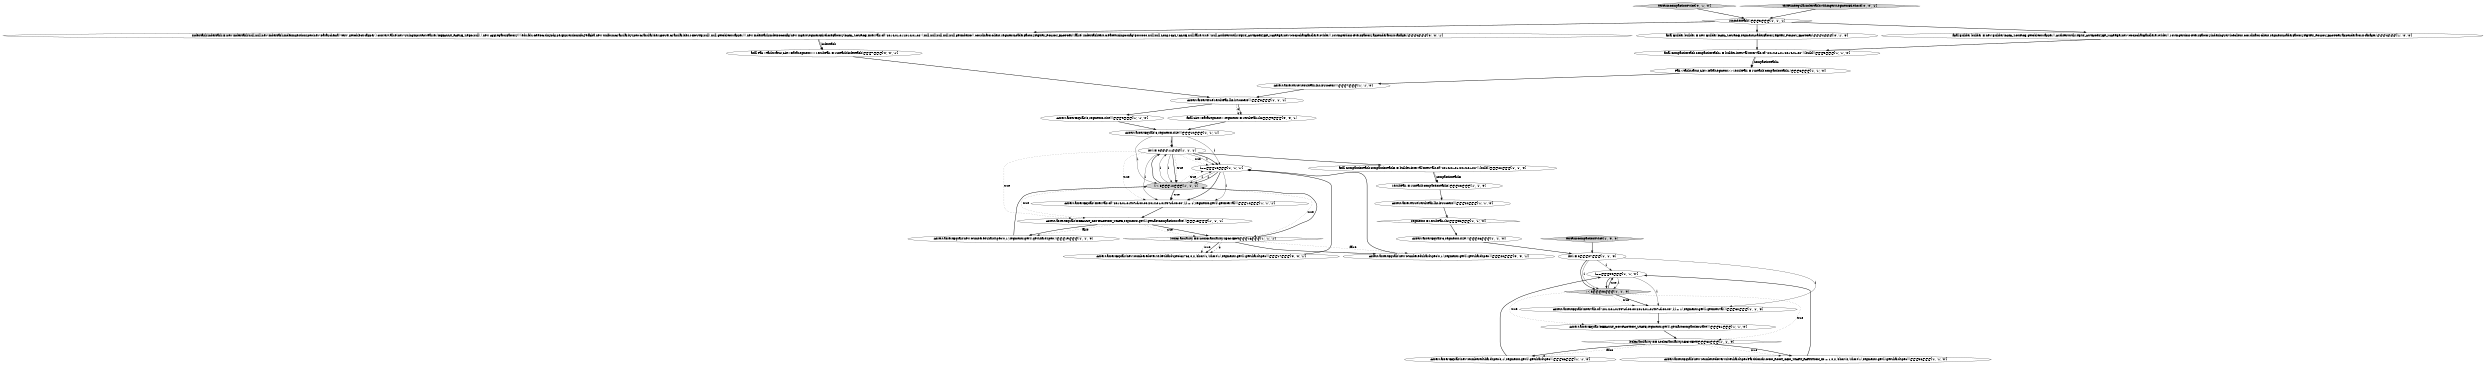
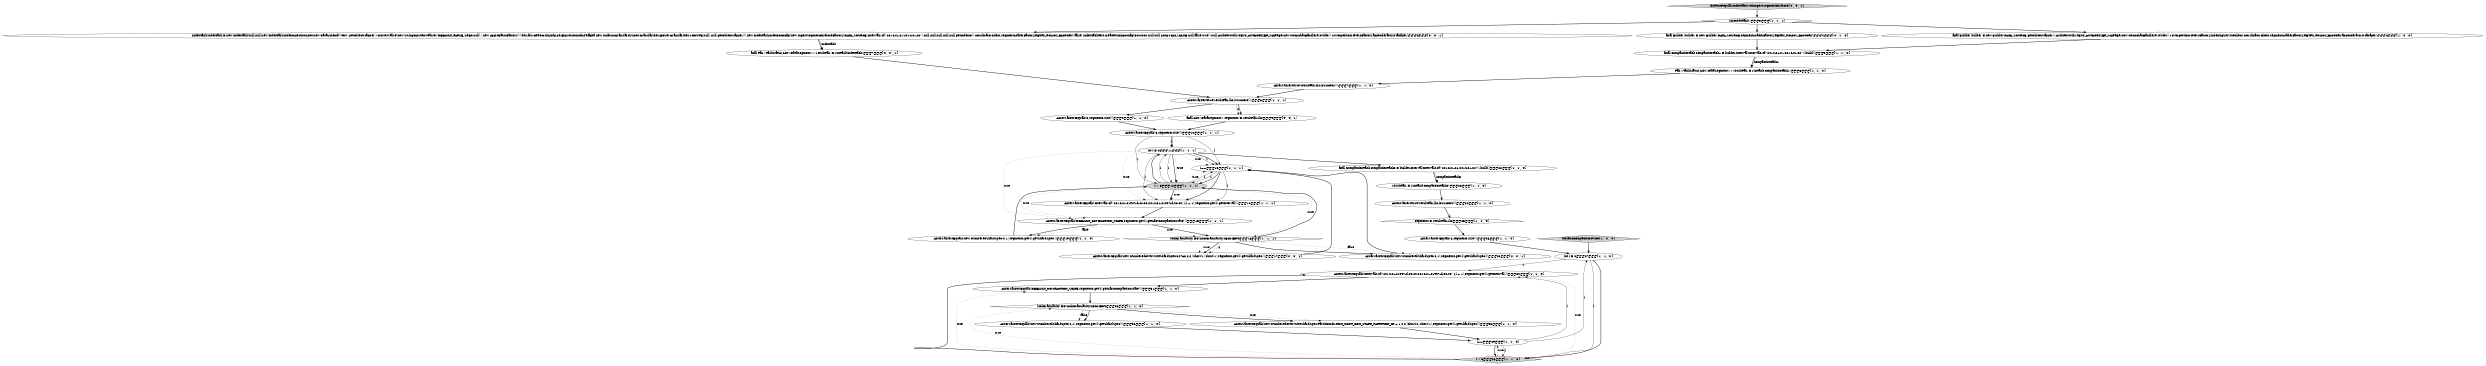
(1684, 6) -> none
(1604, 265) -> (1584, 324)
(1609, 284) -> (1497, 352)
